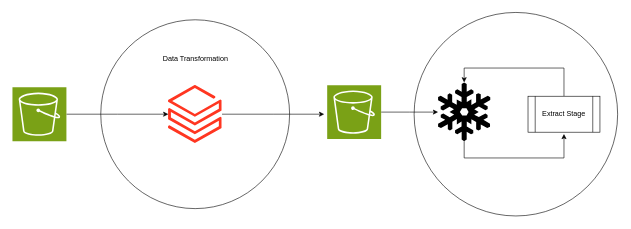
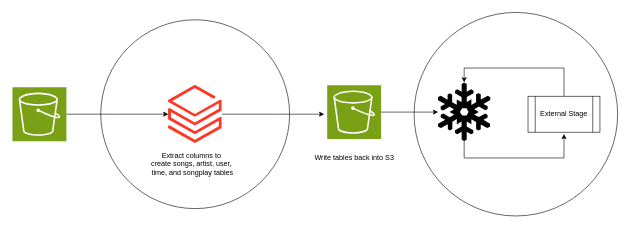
(195, 59) -> none
(564, 114) -> (564, 114)
none -> (354, 158)
none -> (192, 164)
